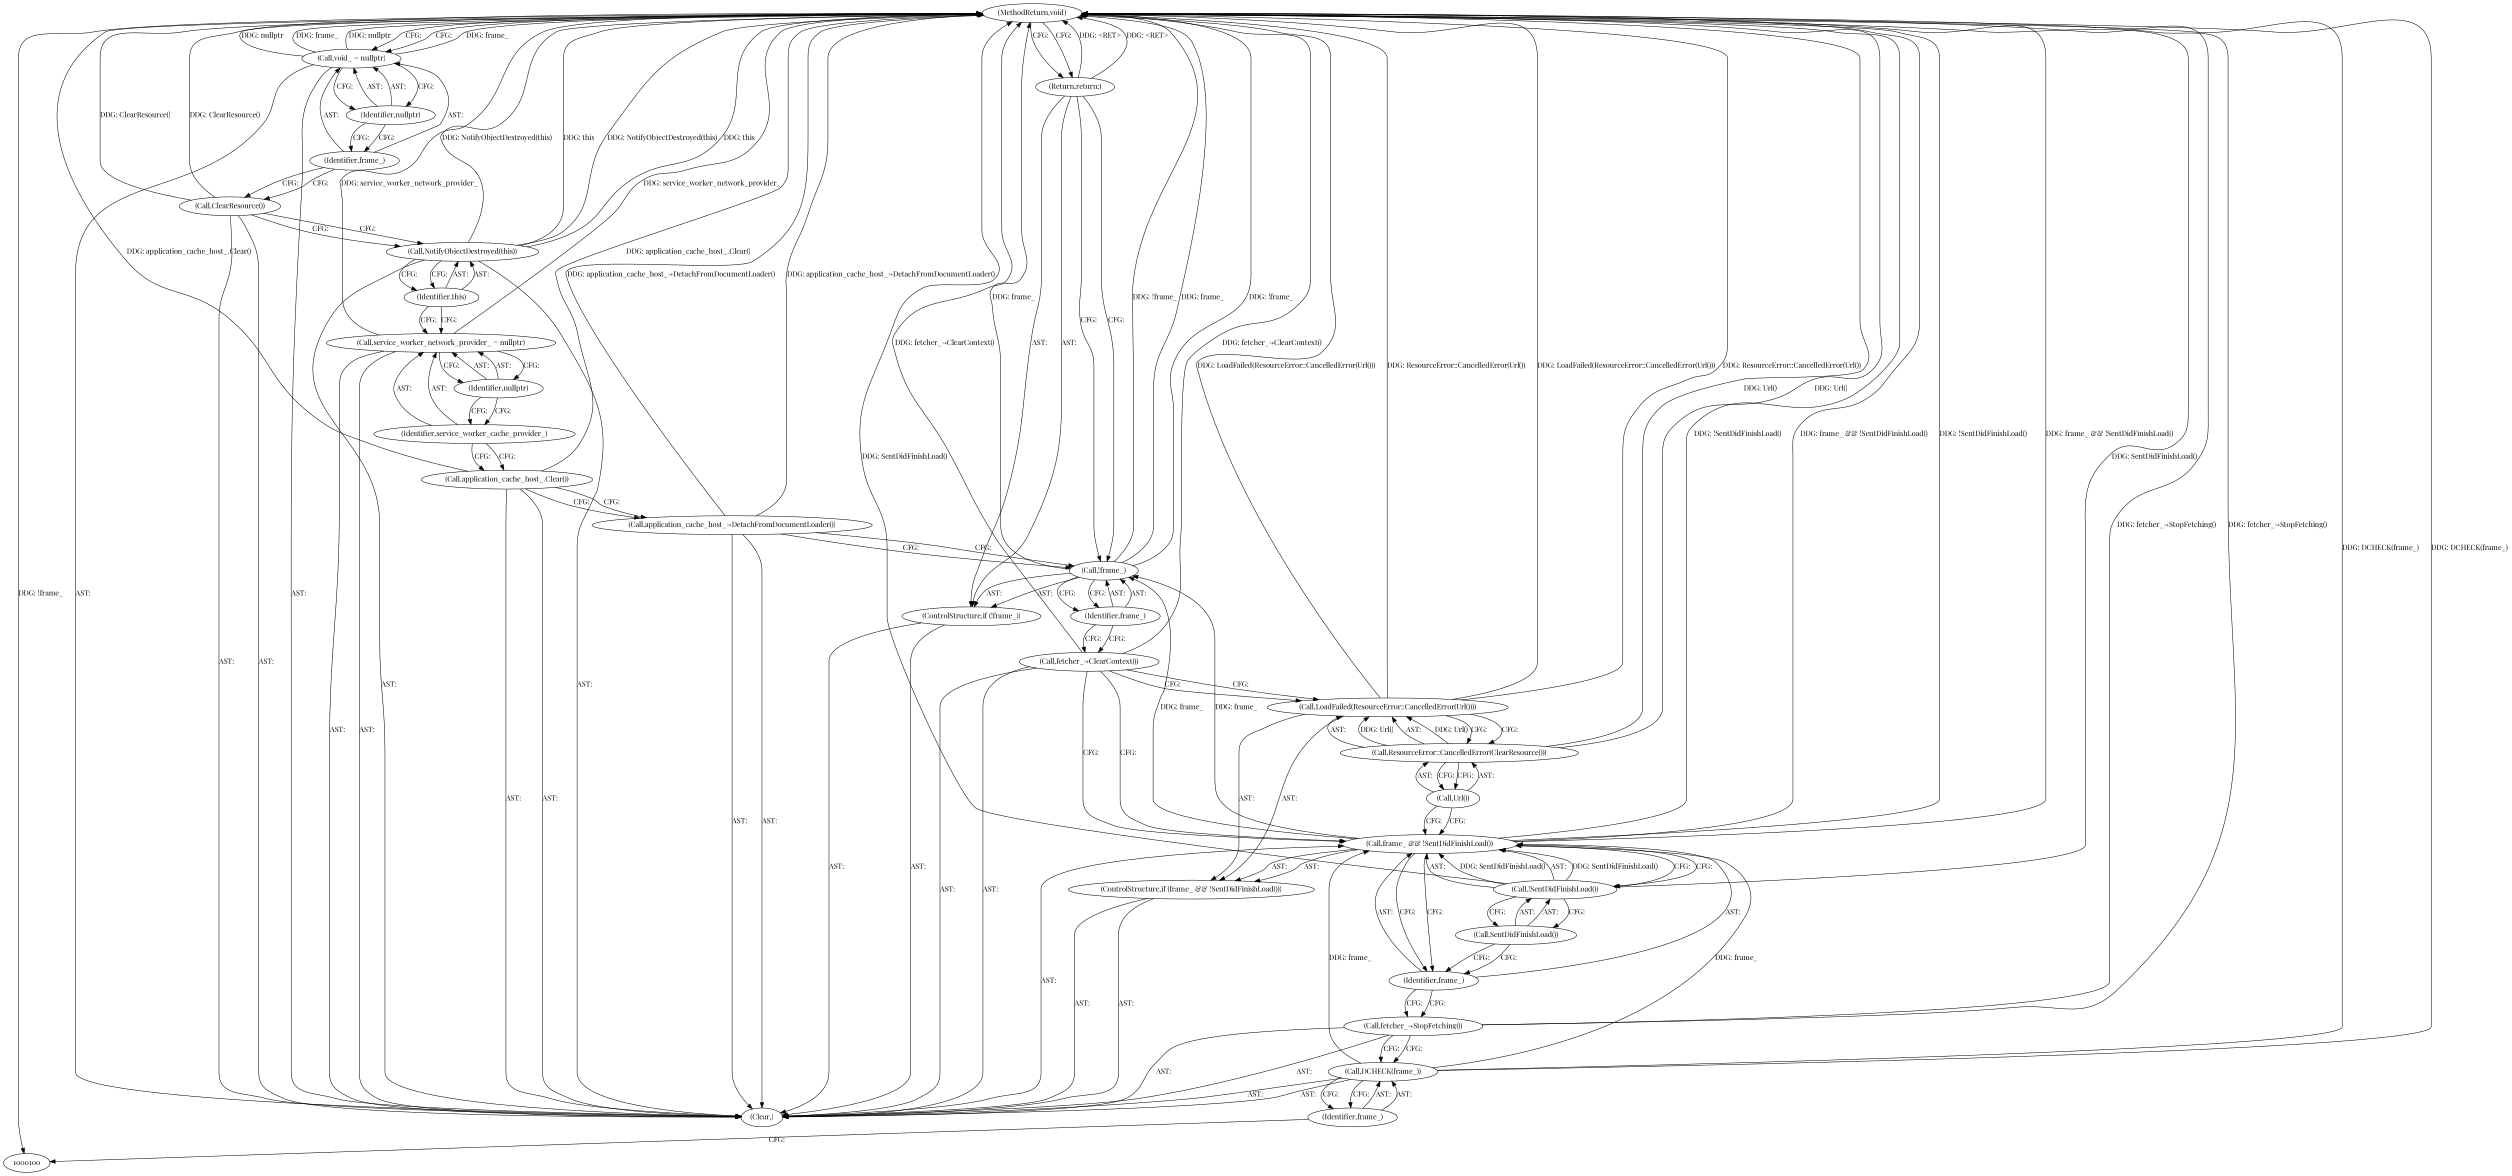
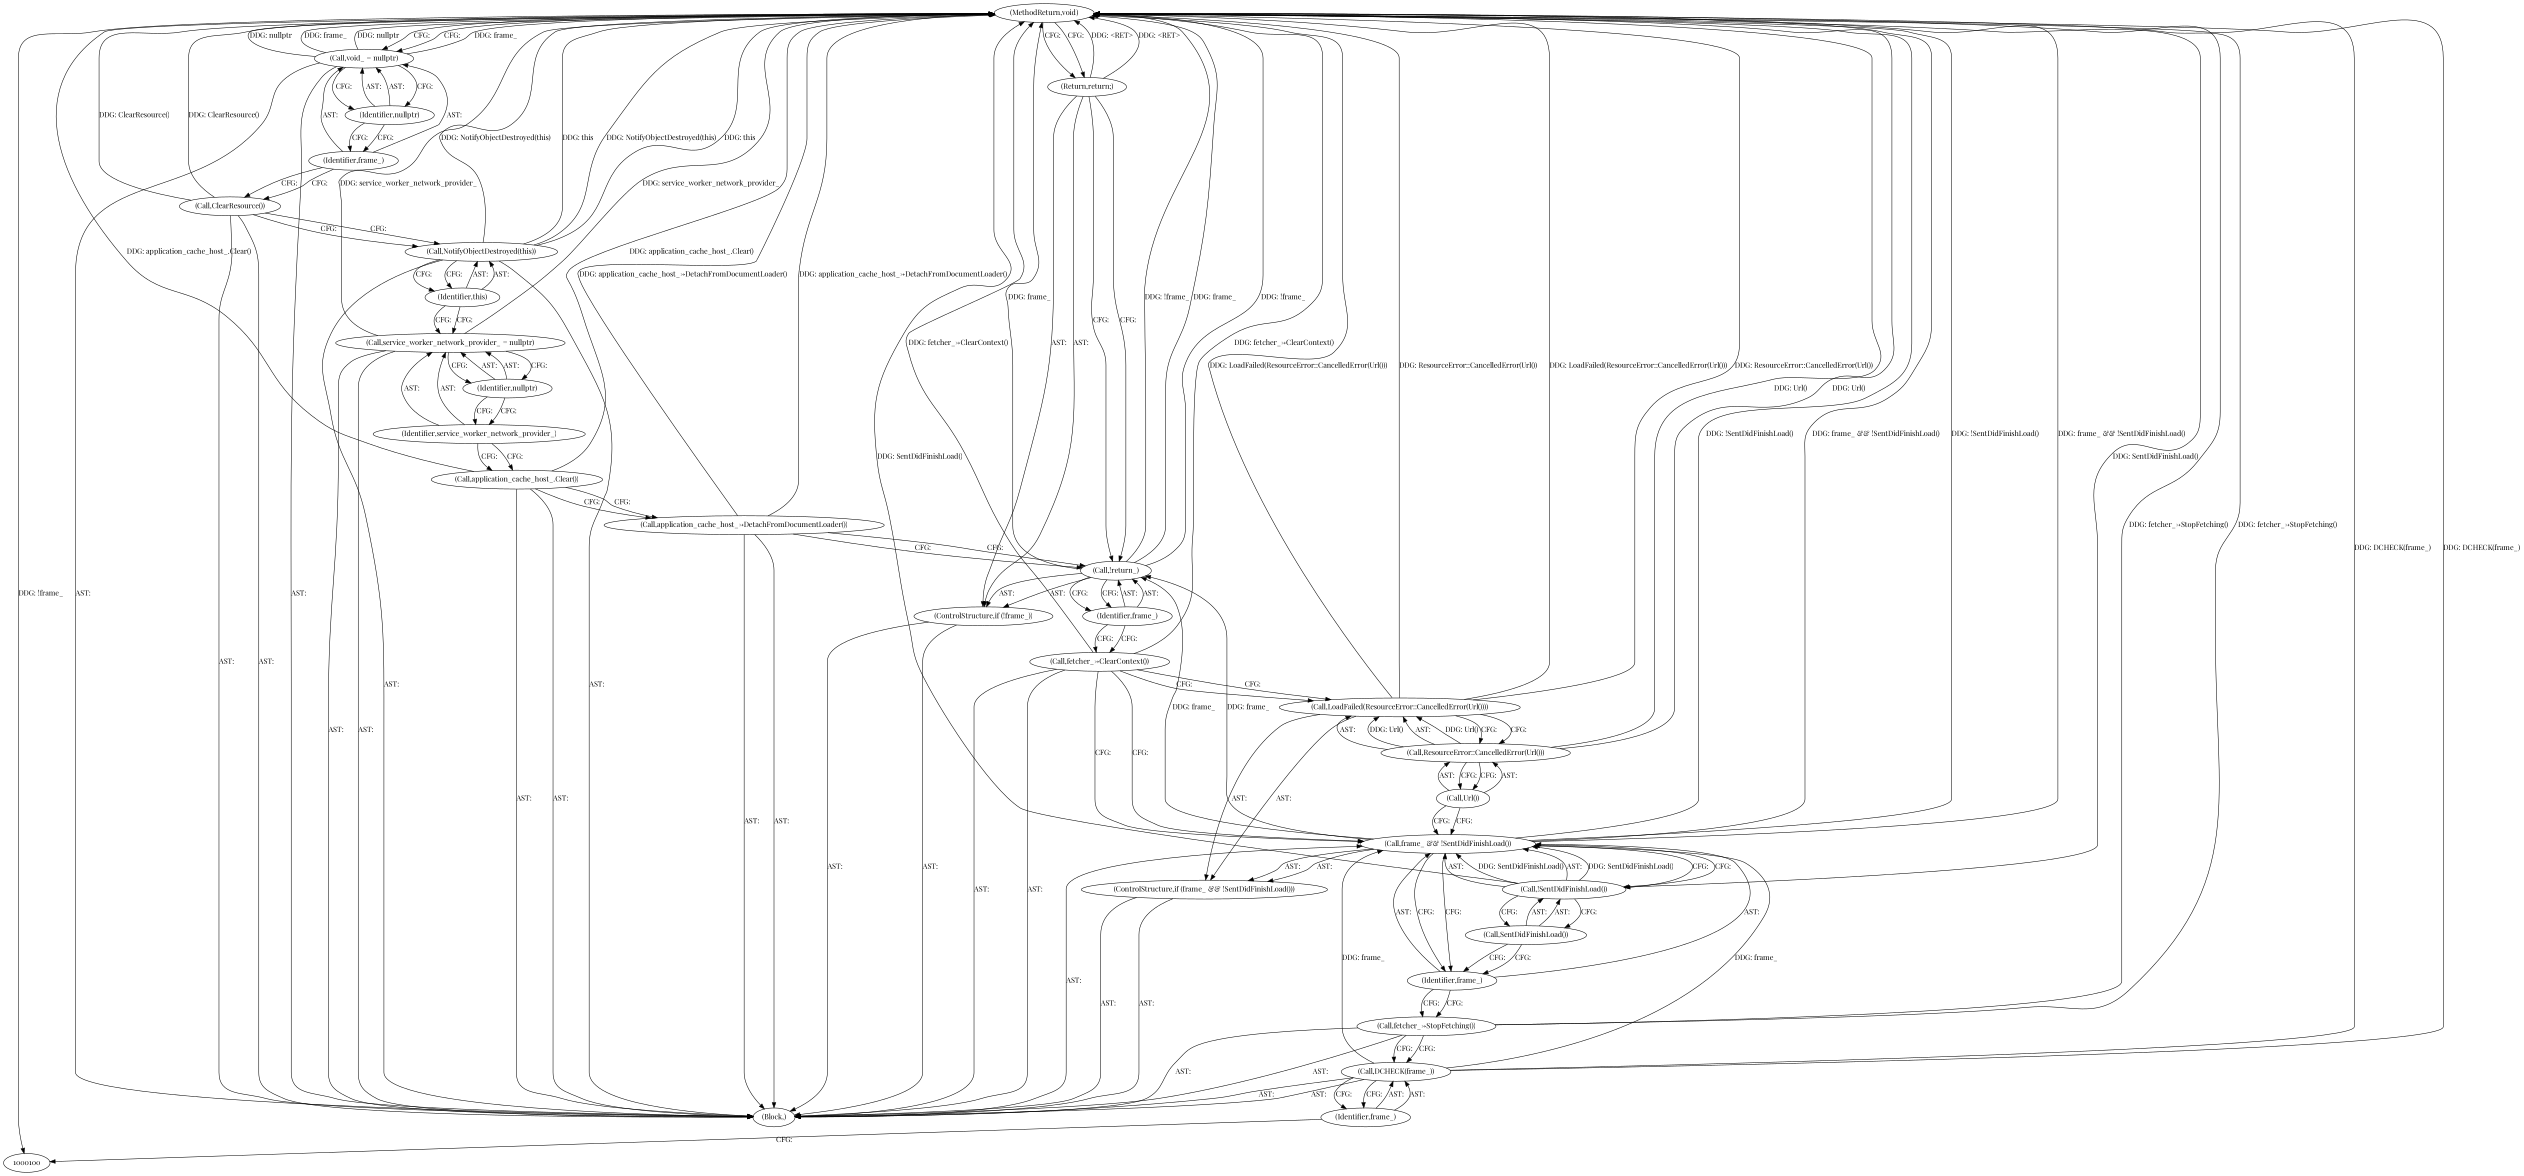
(474, 434) -> (479, 434)
(1104, 571) -> (1116, 571)
(1459, 753) -> (1476, 753)
(762, 1117) -> (774, 1117)
